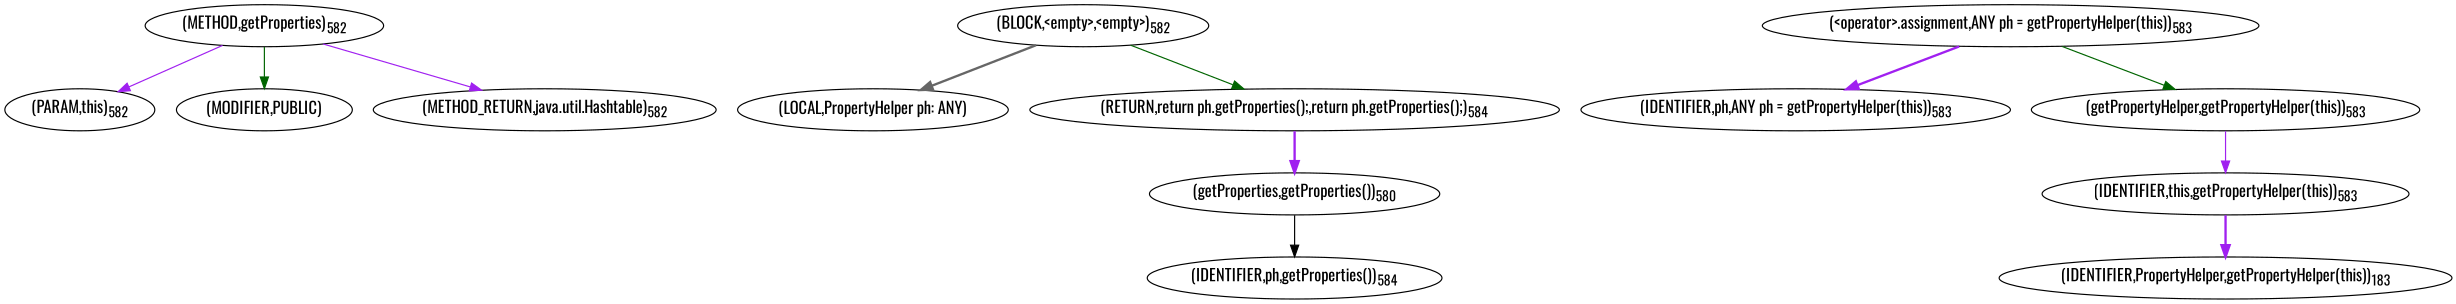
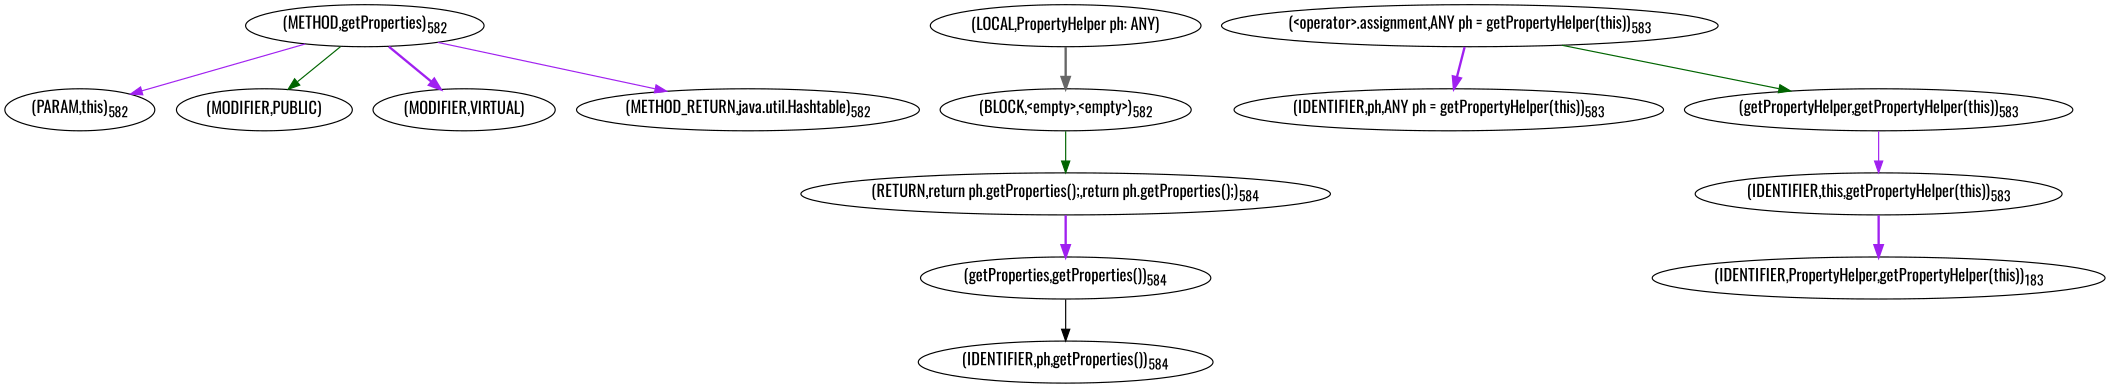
(984, 65) -> (1066, 62)
none -> (464, 110)
(1386, 192) -> (1157, 276)
